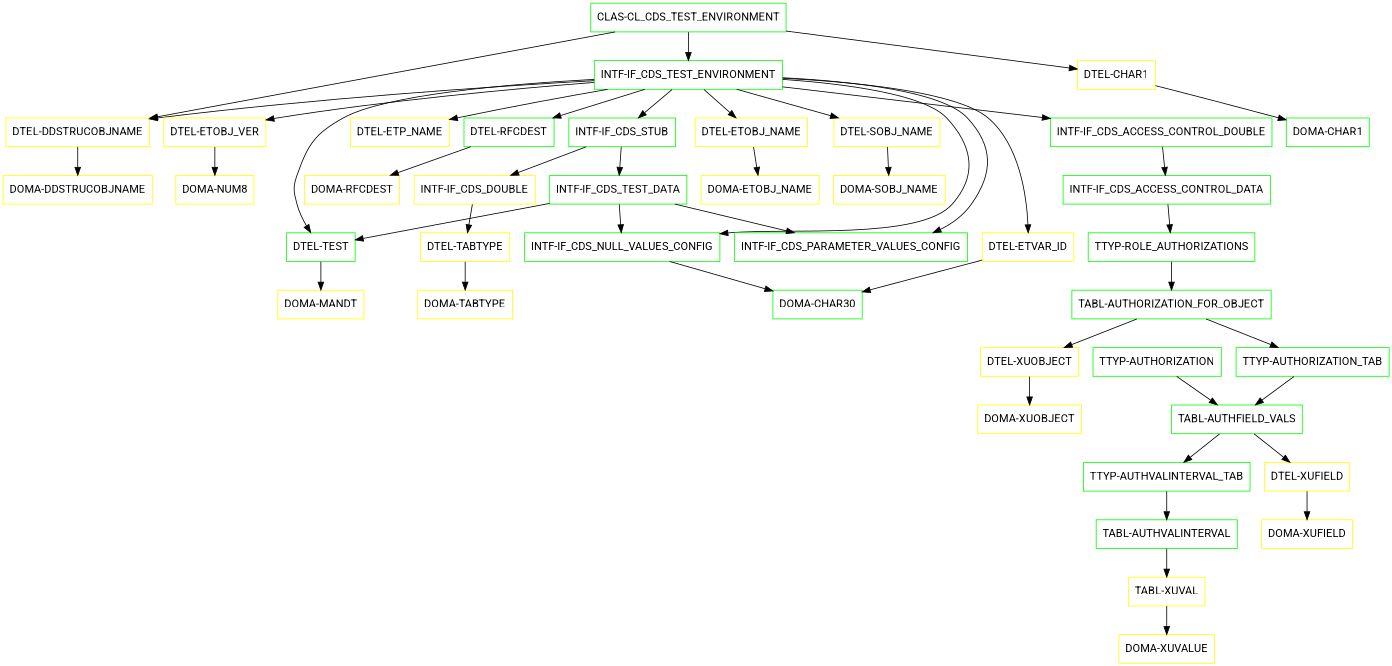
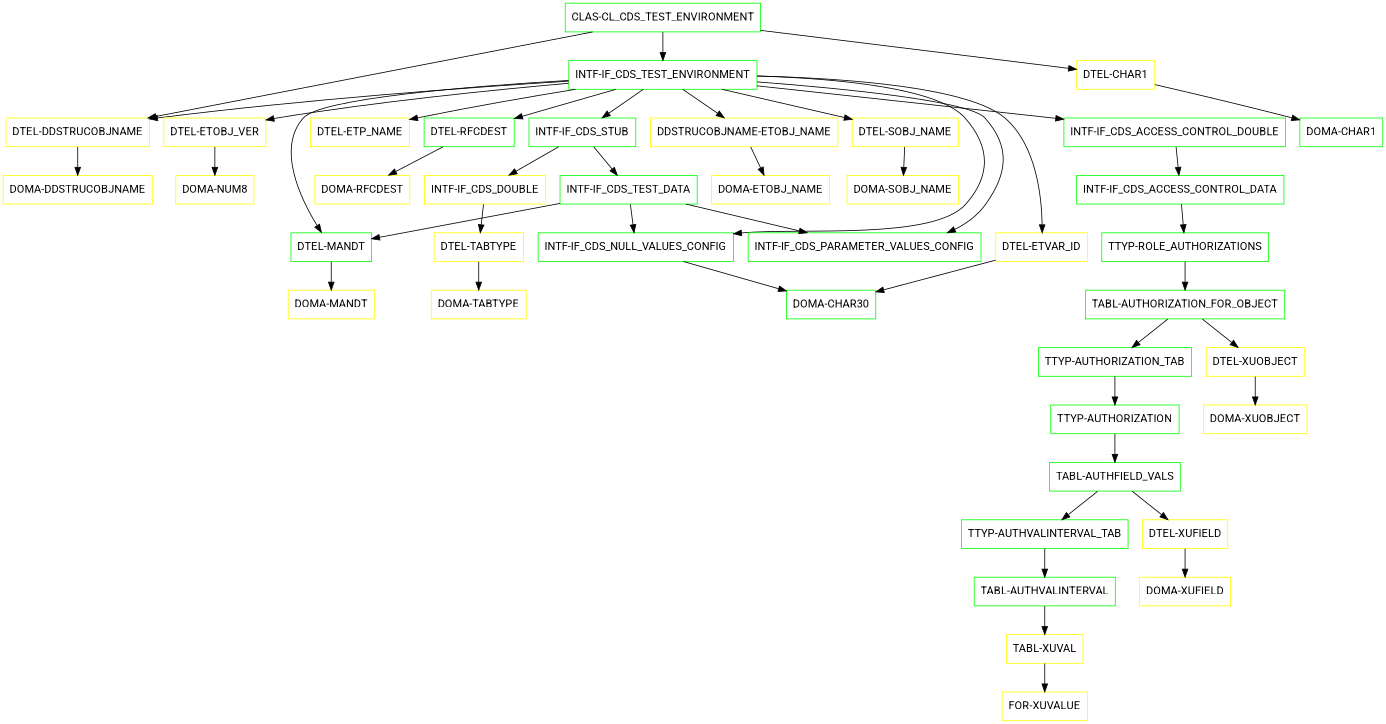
(751, 132) -> (744, 132)
(321, 247) -> (331, 247)
(1278, 388) -> (1115, 387)
(1167, 649) -> (1045, 706)
